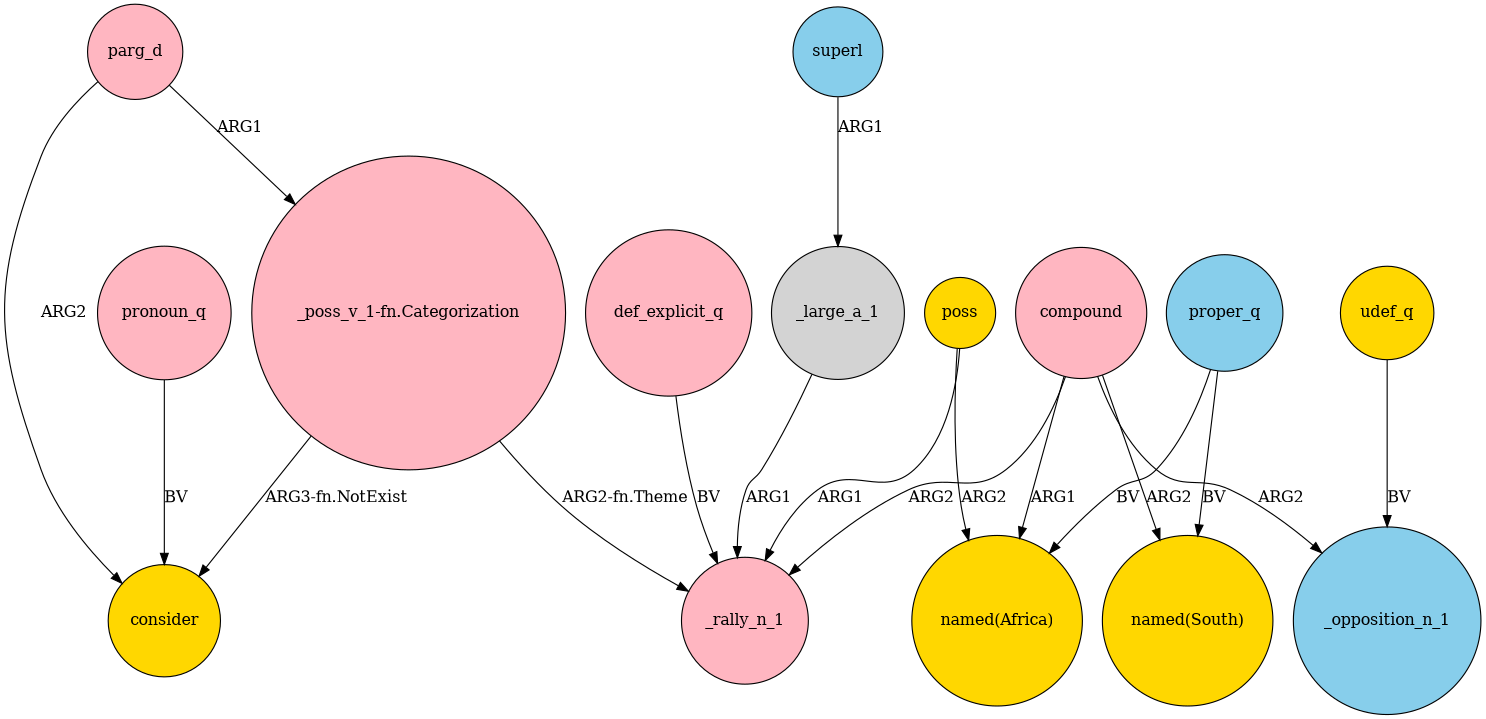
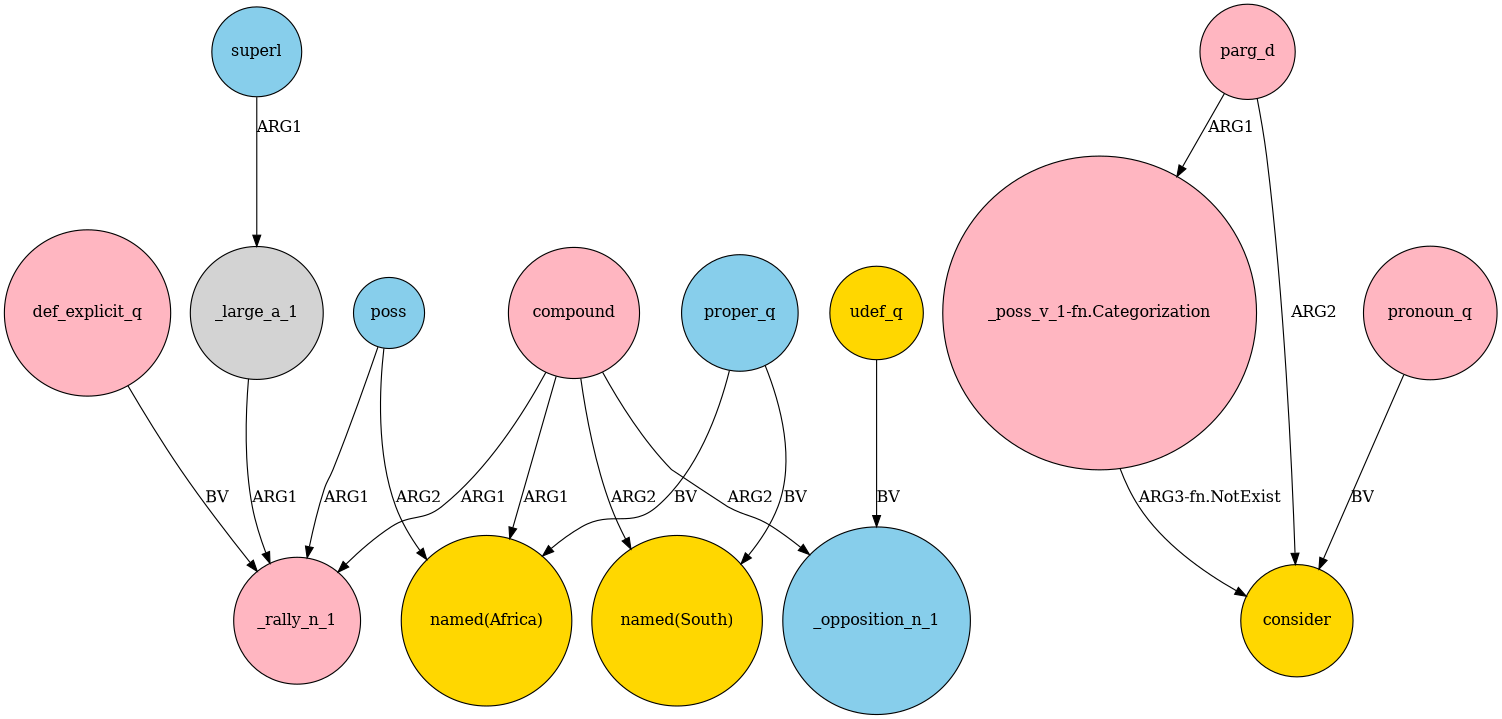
(960, 313) -> (389, 313)
(932, 498) -> (484, 498)
(581, 522) -> none
